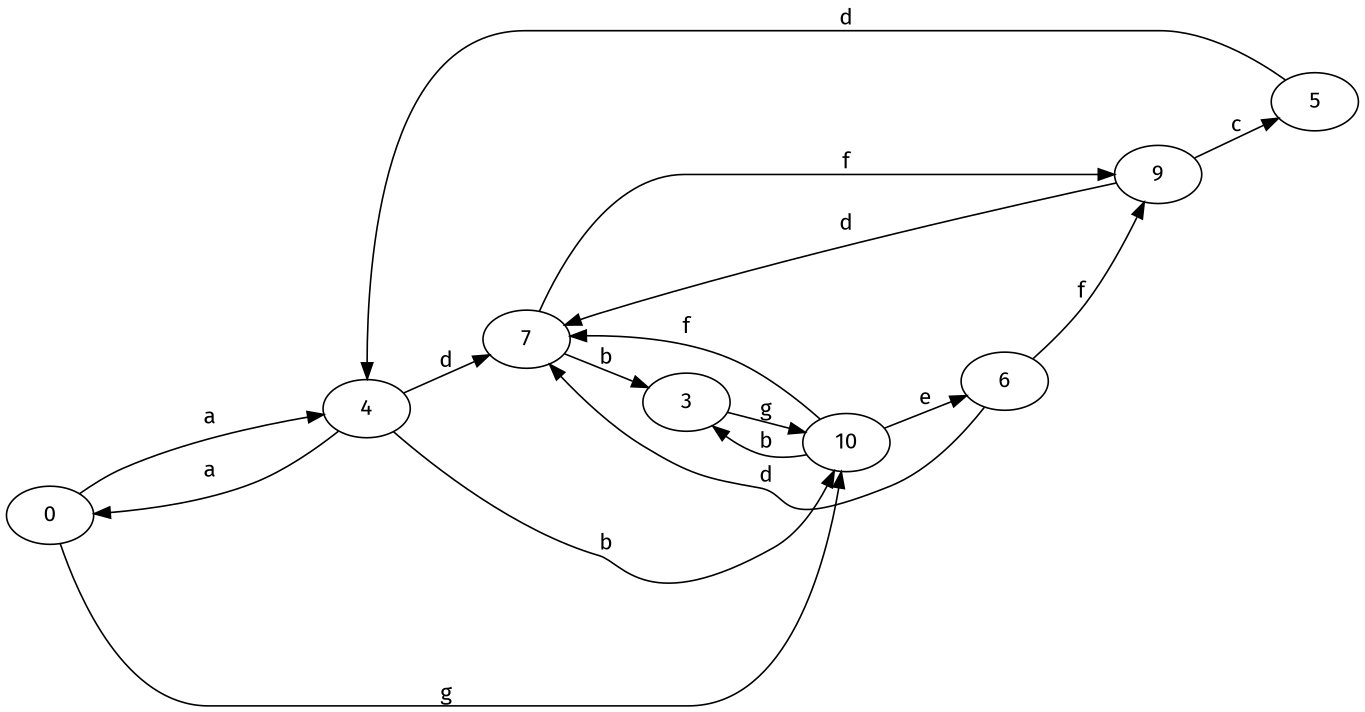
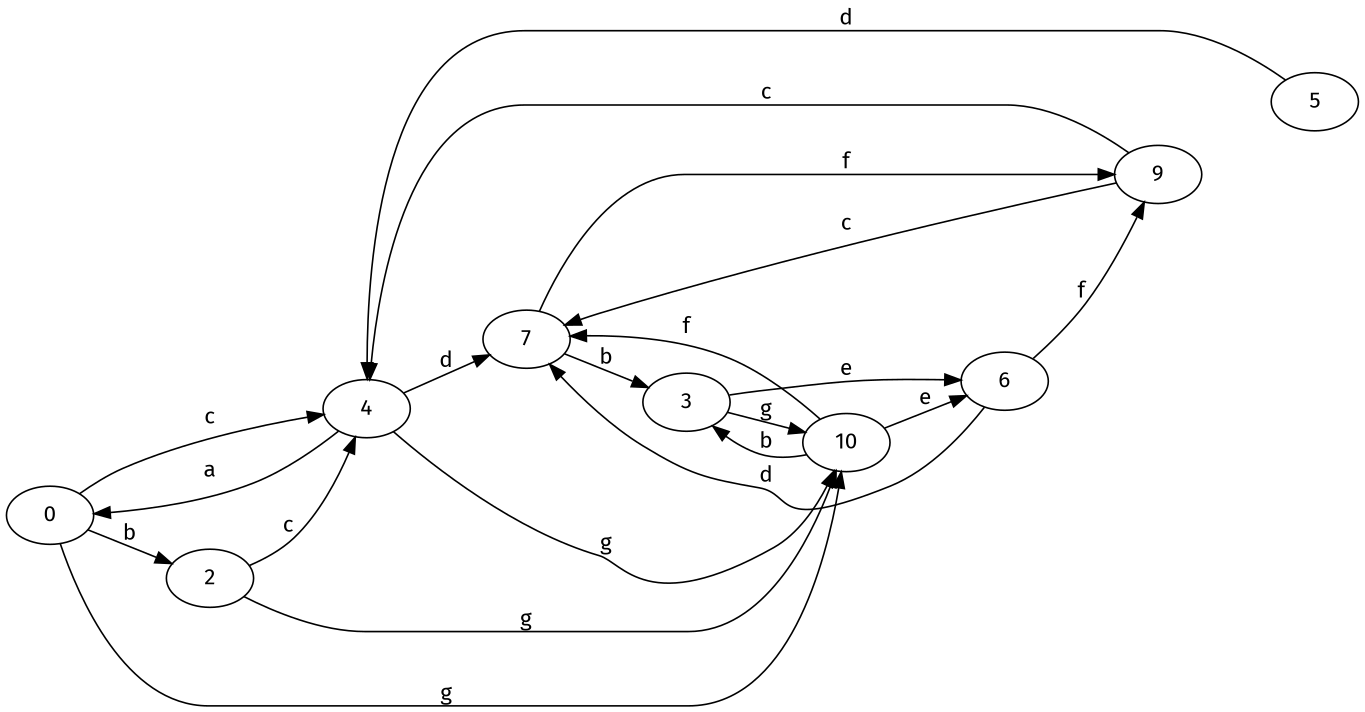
(1229, 142) -> (669, 105)
(846, 224) -> (846, 224)
none -> (837, 382)
(210, 418) -> (210, 418)
(607, 544) -> (607, 544)
none -> (210, 578)
